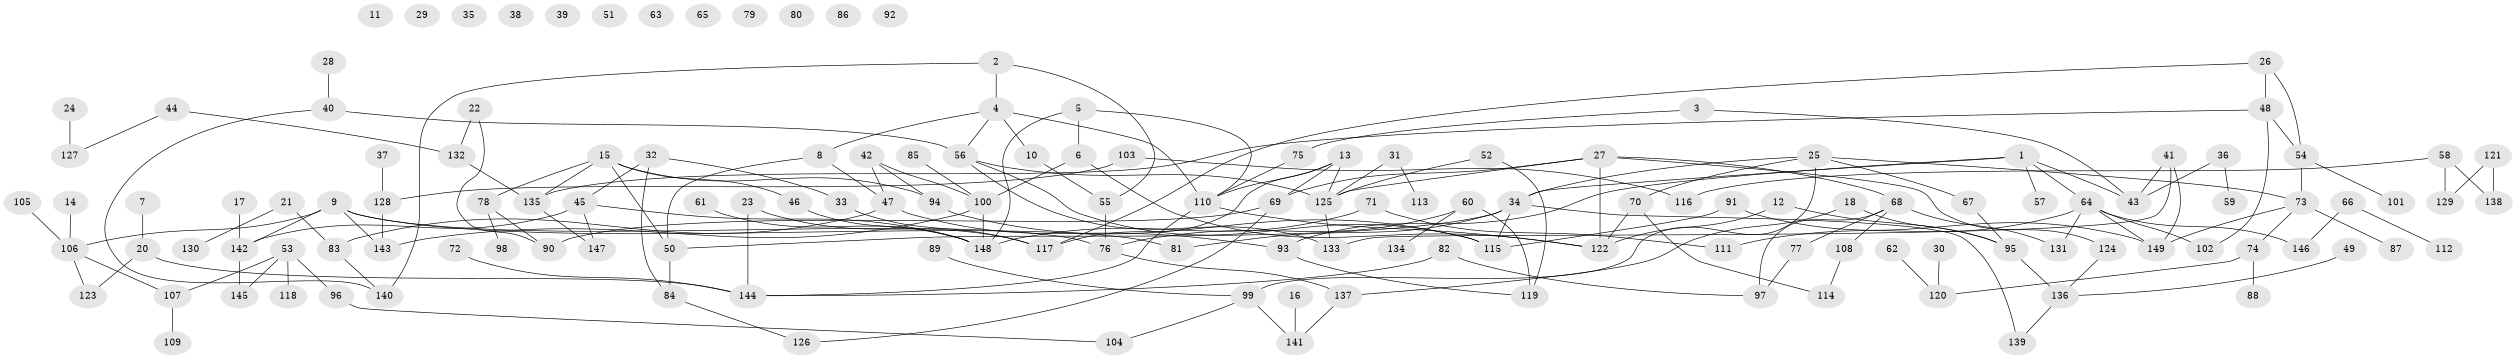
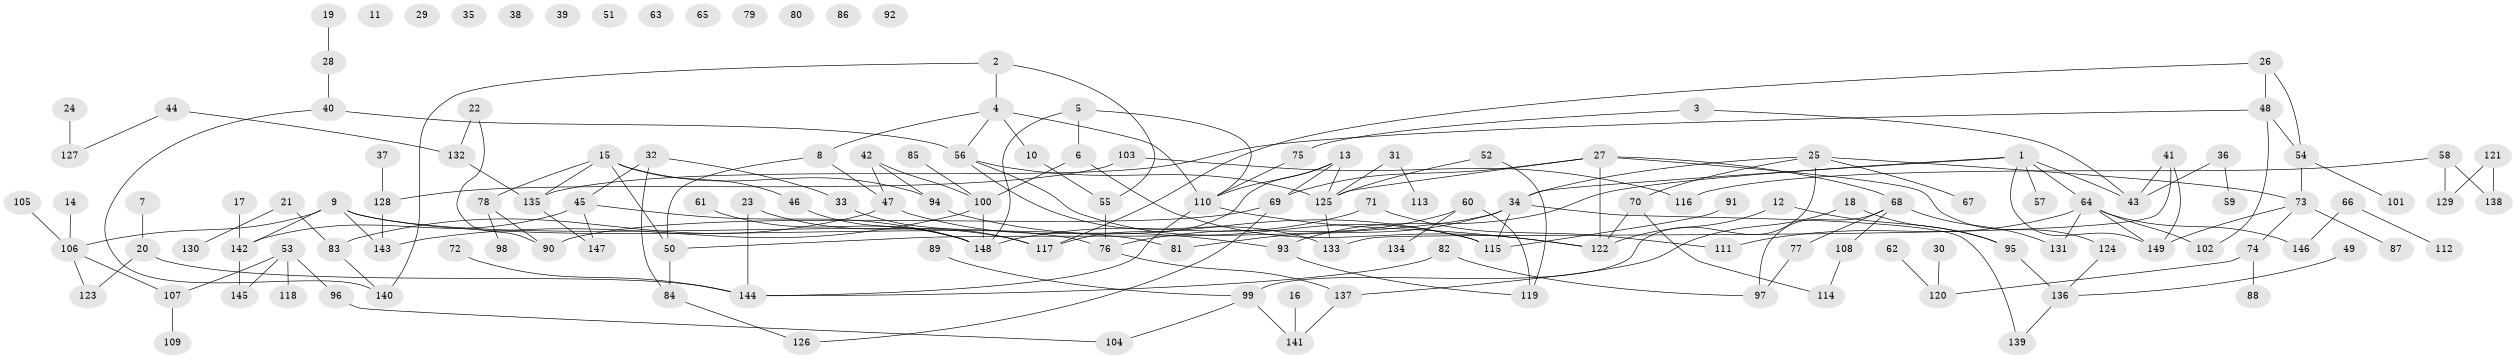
none -> (329, 16)
(1984, 220) -> none
(1994, 223) -> (2084, 234)
